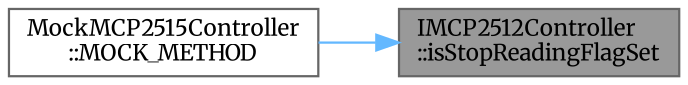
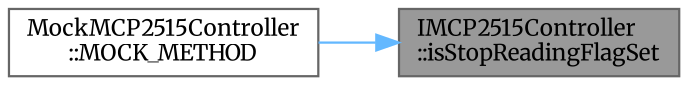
(539, 43) -> (539, 43)
